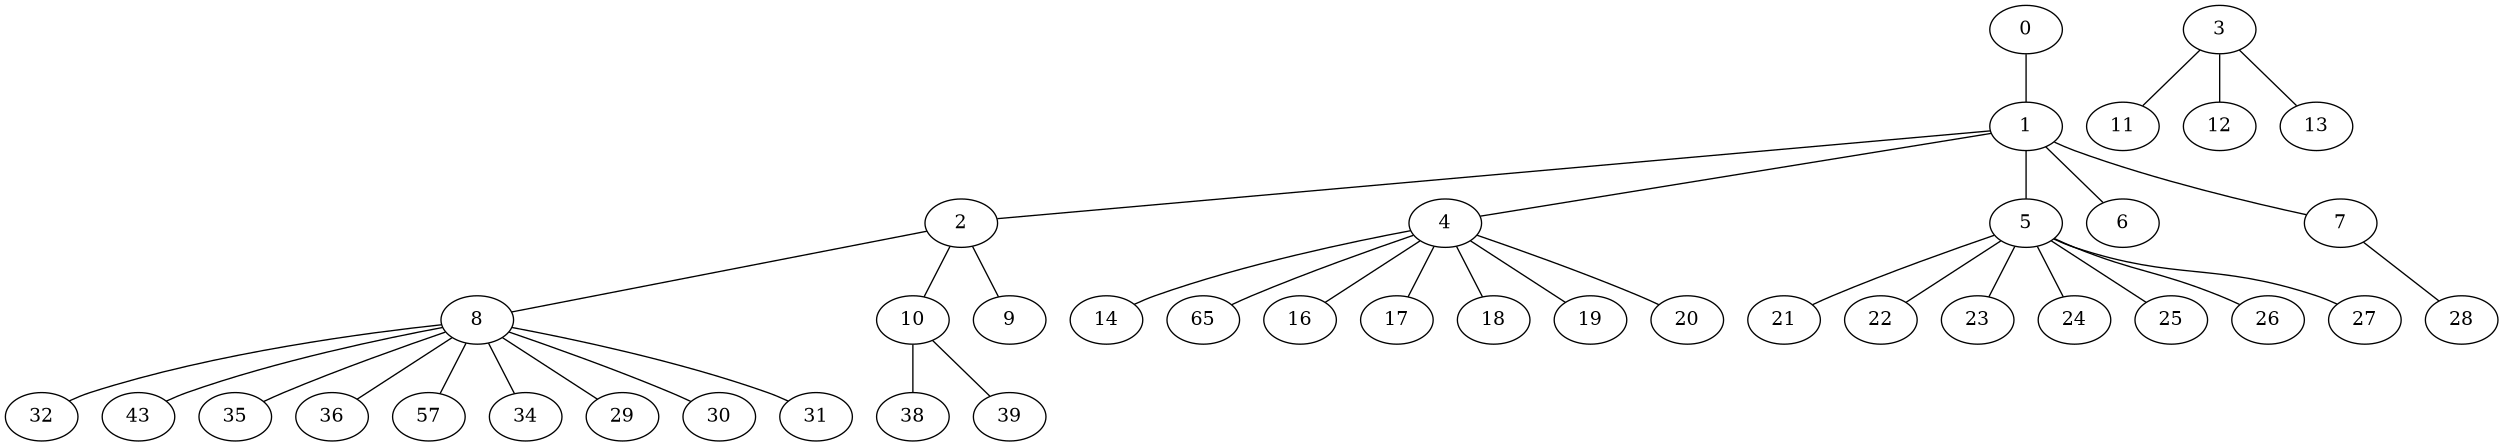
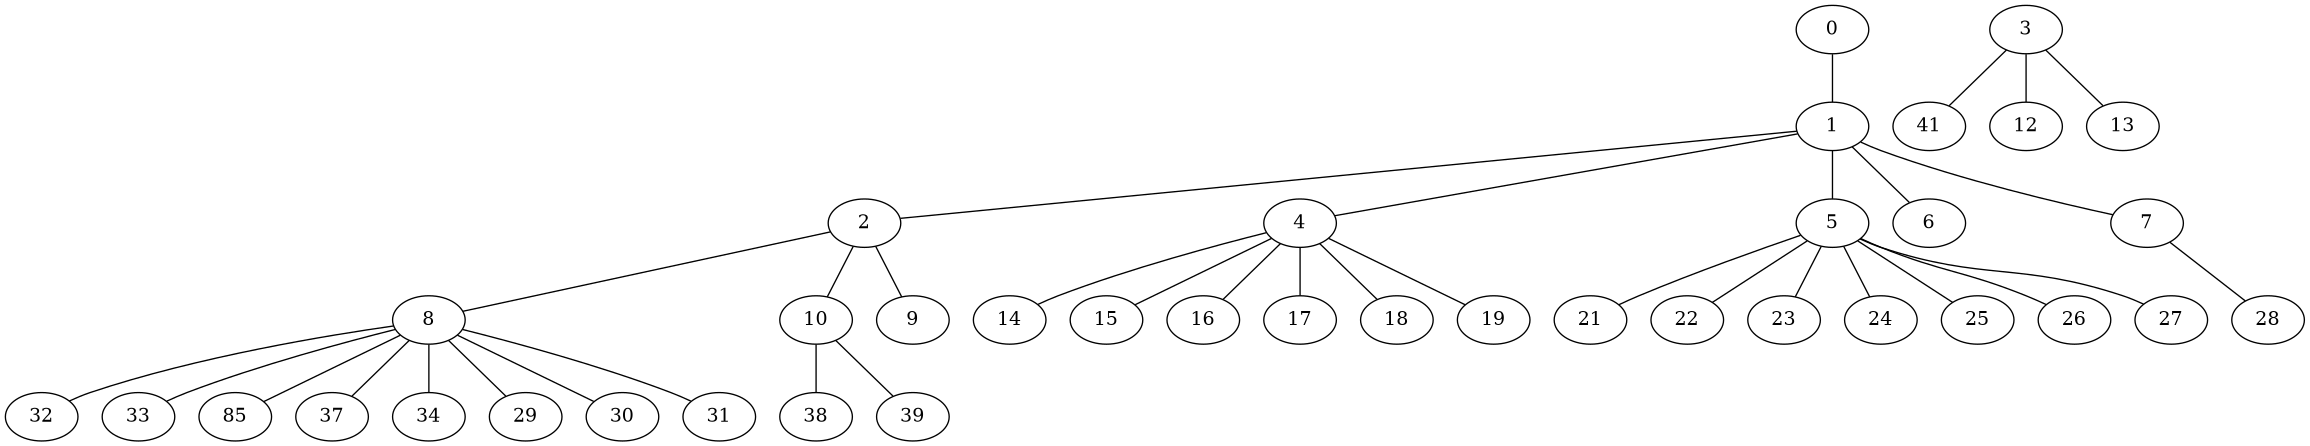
(2123, 126) -> (1929, 126)
(1203, 320) -> (1106, 320)
(1687, 320) -> none
(138, 417) -> (138, 417)
(235, 417) -> (235, 417)
(332, 417) -> none
(429, 417) -> (332, 417)
